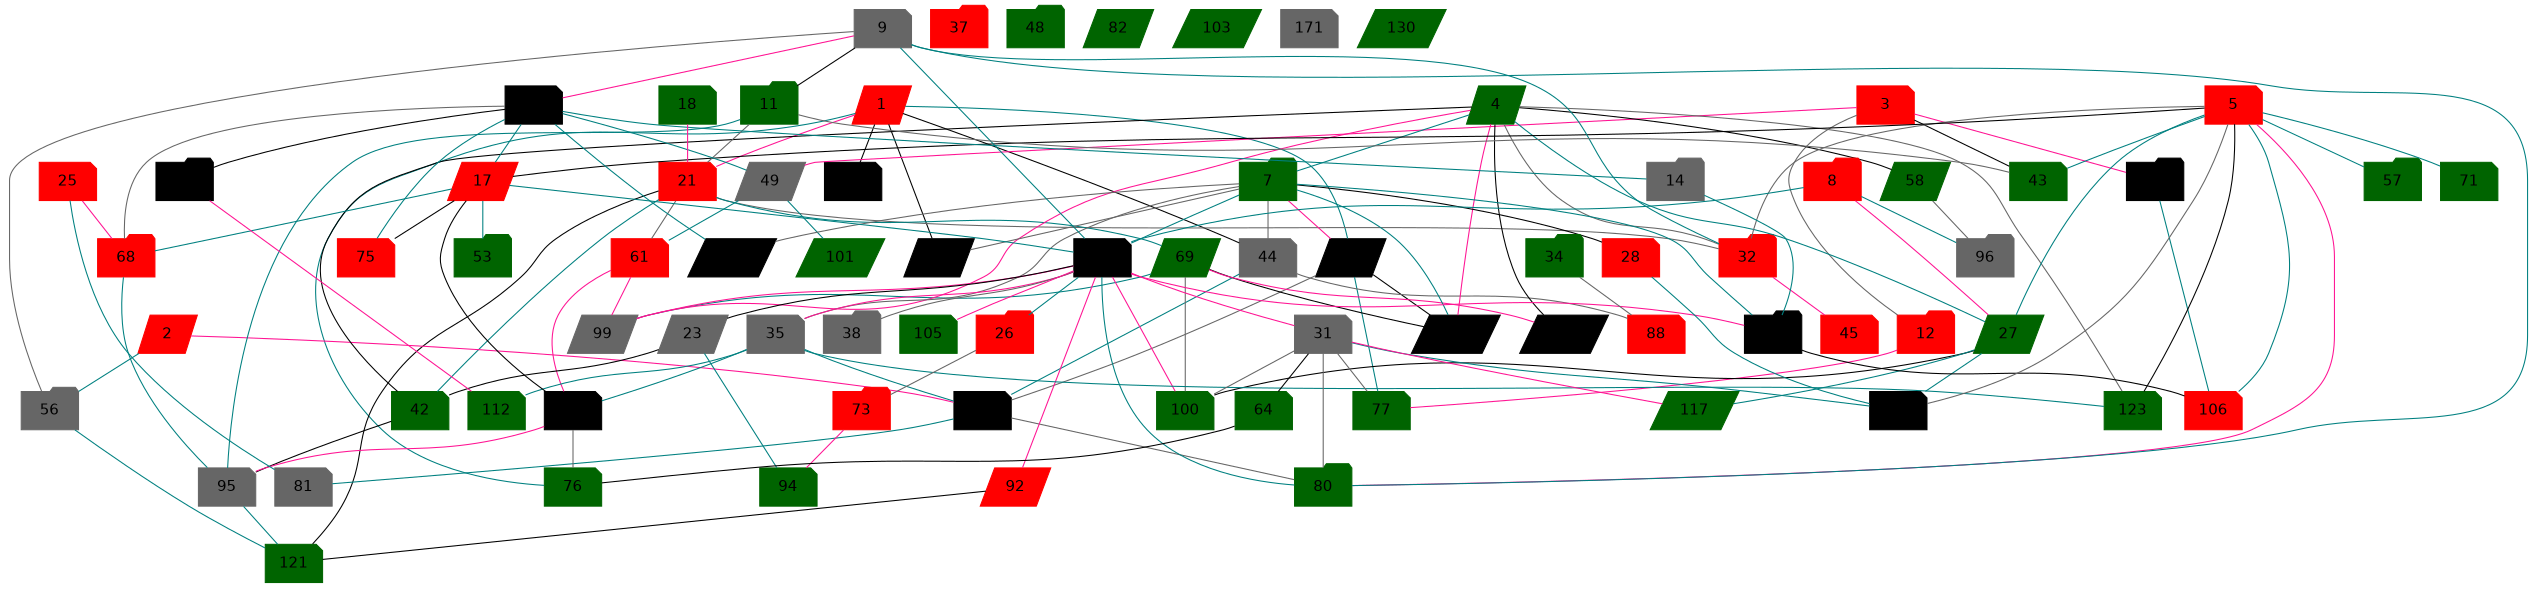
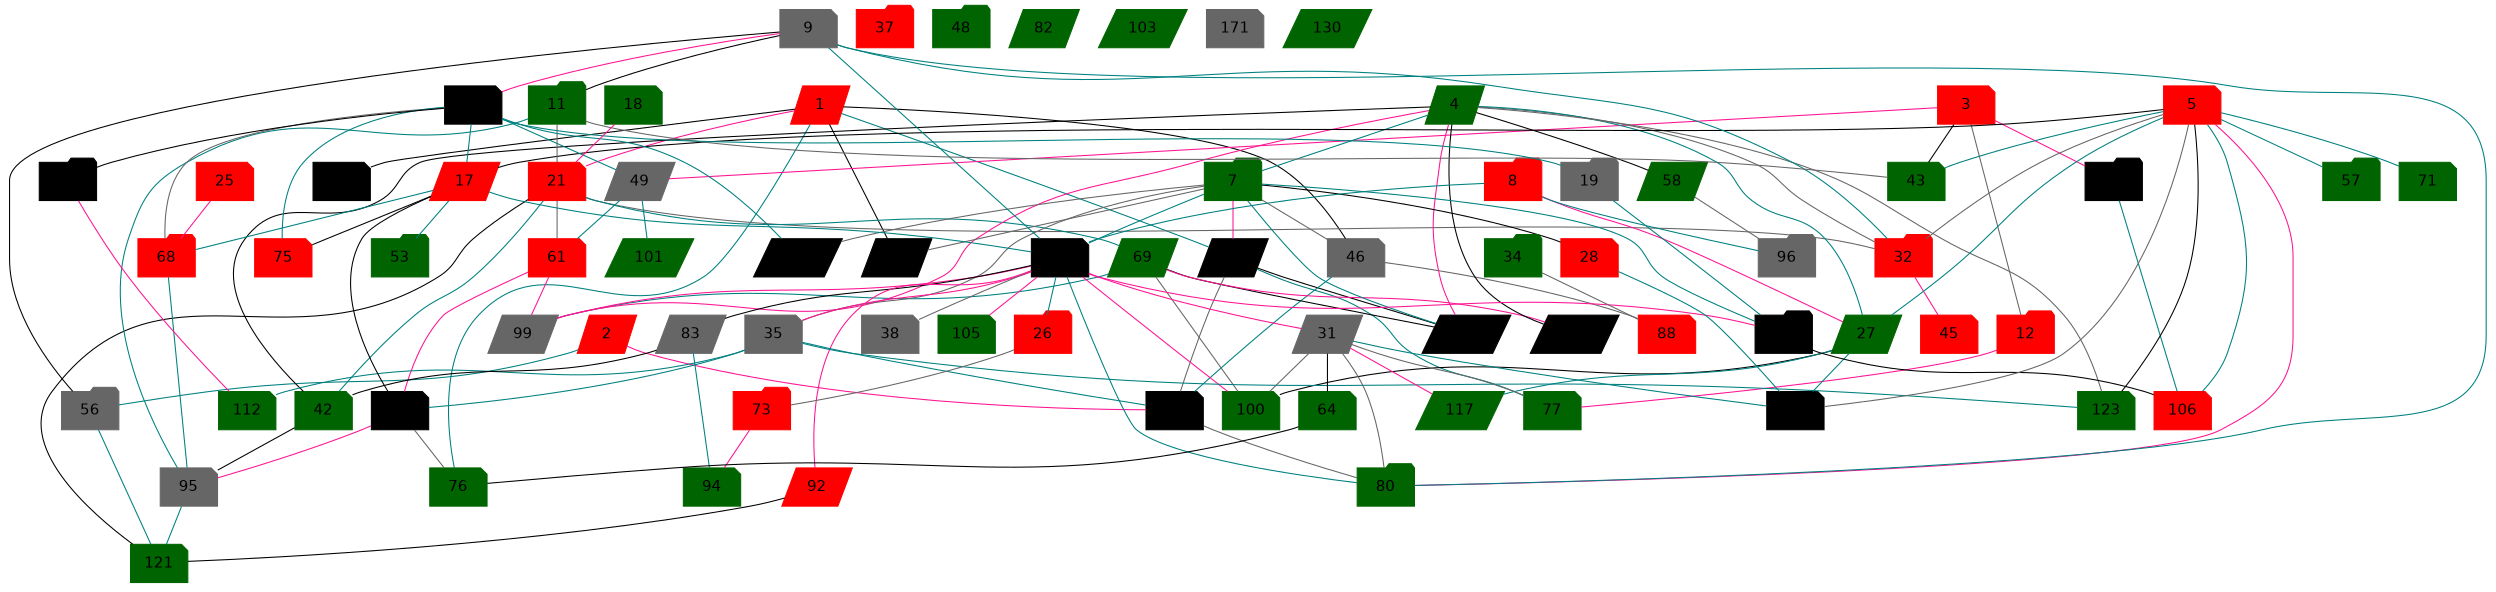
(315, 86) -> (272, 92)
(1675, 181) -> (1590, 181)
(1268, 258) -> (1356, 258)
(693, 334) -> (691, 334)
(852, 334) -> (890, 334)
(1323, 334) -> (1327, 334)
(303, 487) -> none
